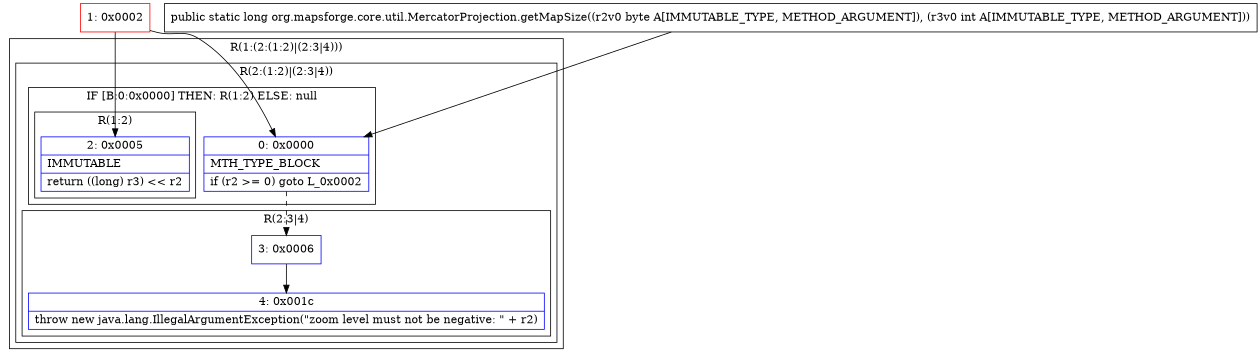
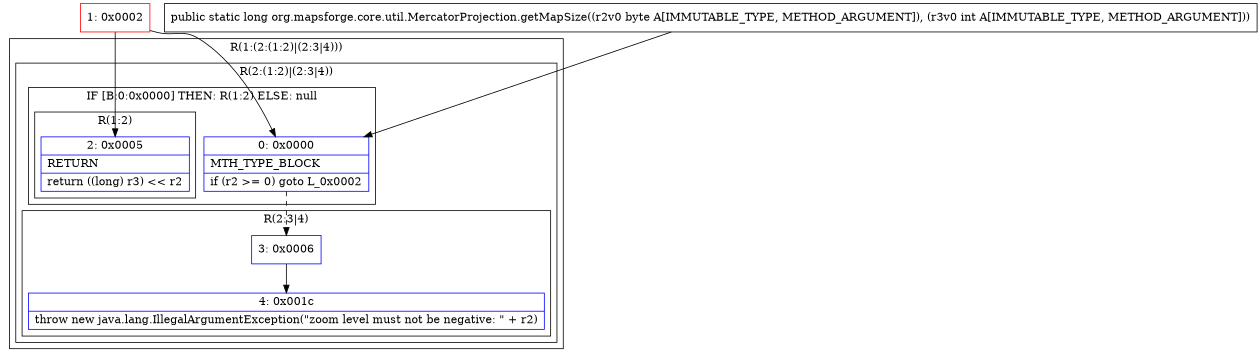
(84, 164) -> (73, 164)
